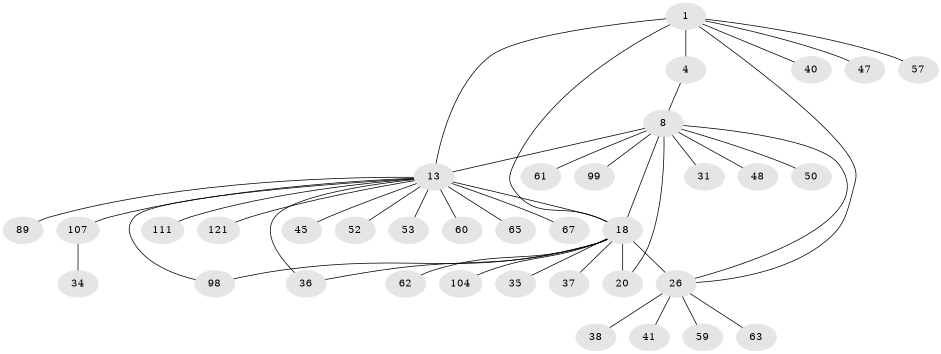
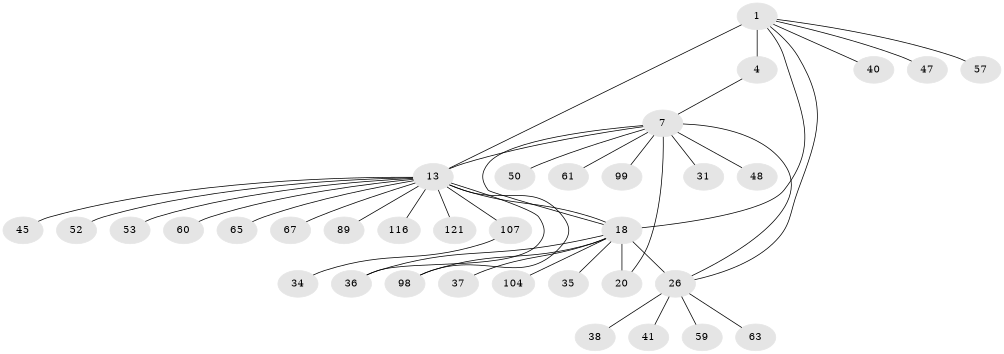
(664, 123) -> (663, 123)
(163, 230) -> (399, 230)
(406, 284) -> none
